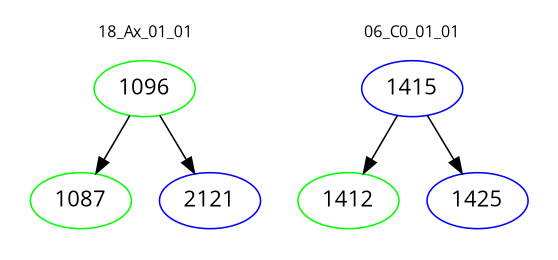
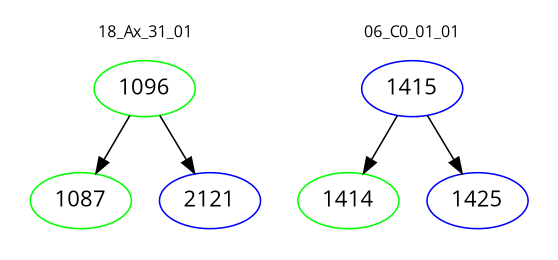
(145, 33) -> (145, 33)
(348, 201) -> (348, 201)
